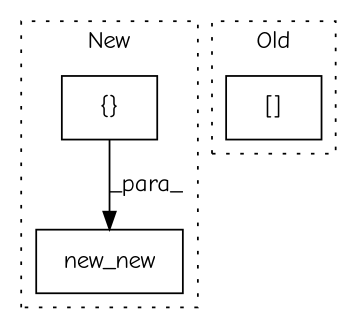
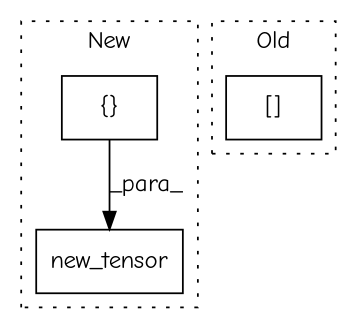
(110, 261) -> (110, 261)
